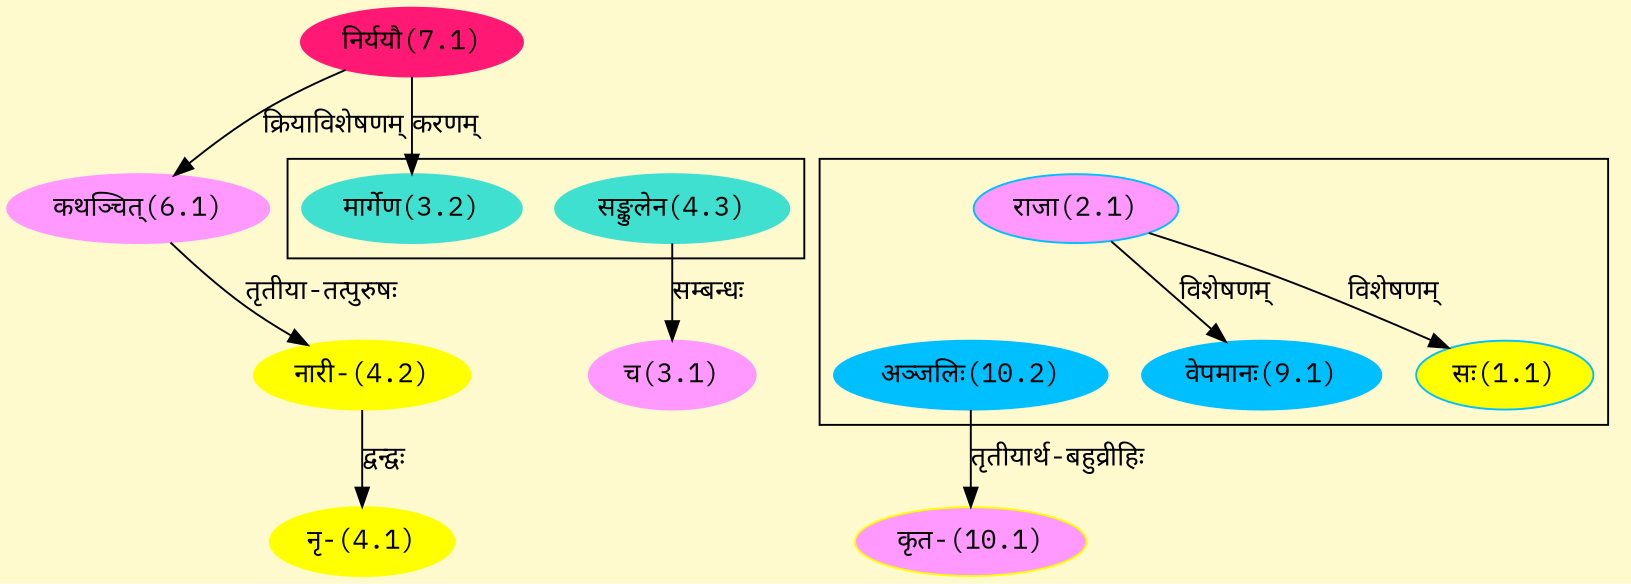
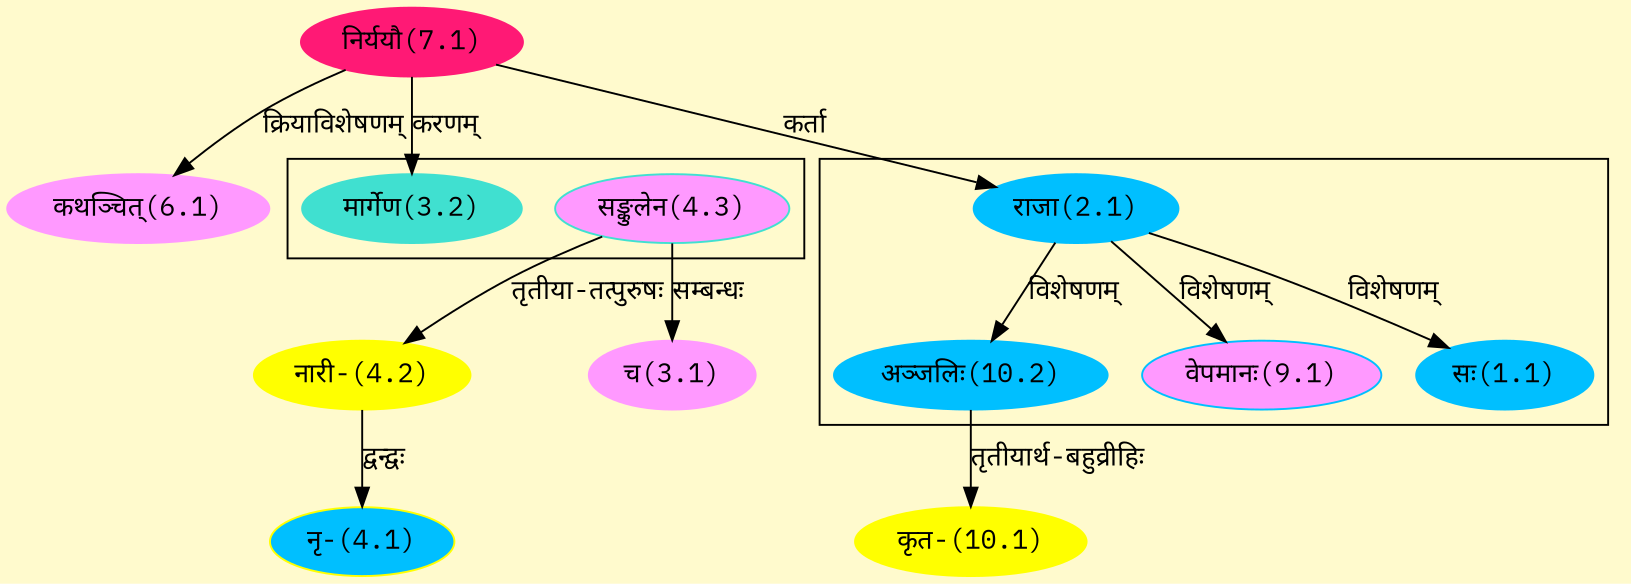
none -> (736, 123)
(672, 209) -> (672, 209)
(1076, 209) -> (1076, 209)
none -> (1029, 284)
(228, 293) -> (509, 279)
(1262, 375) -> (1262, 375)
(1505, 375) -> (1505, 375)
(362, 542) -> (362, 542)
(971, 542) -> (971, 542)
